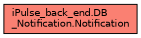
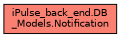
(70, 19) -> (60, 19)
